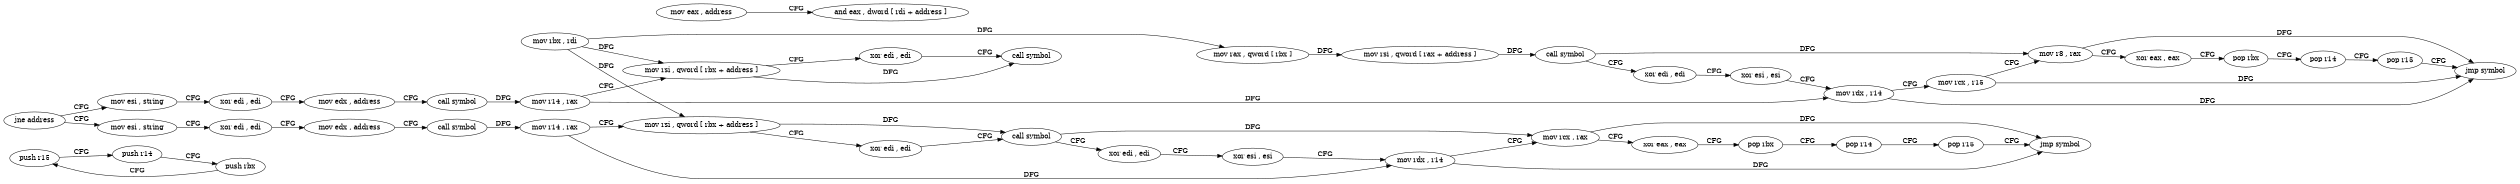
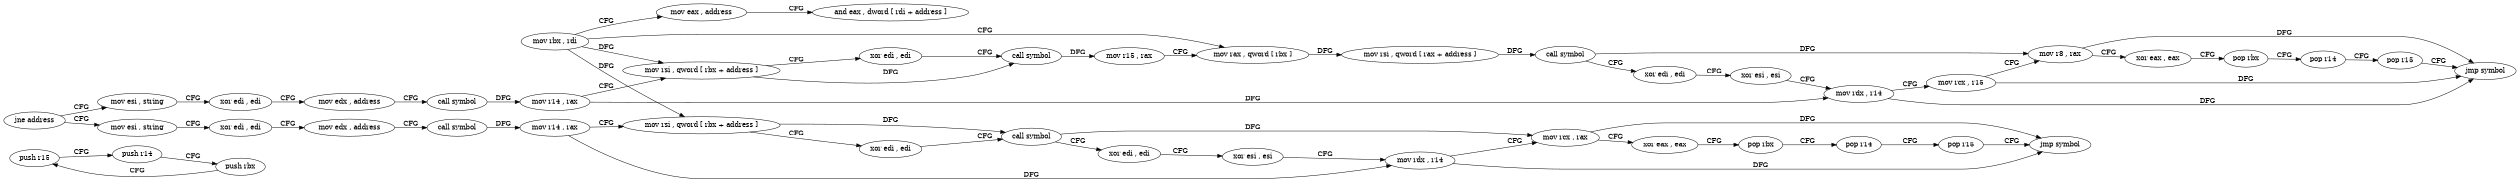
none -> (616, 24)
(985, 31) -> (985, 31)
none -> (1129, 56)
